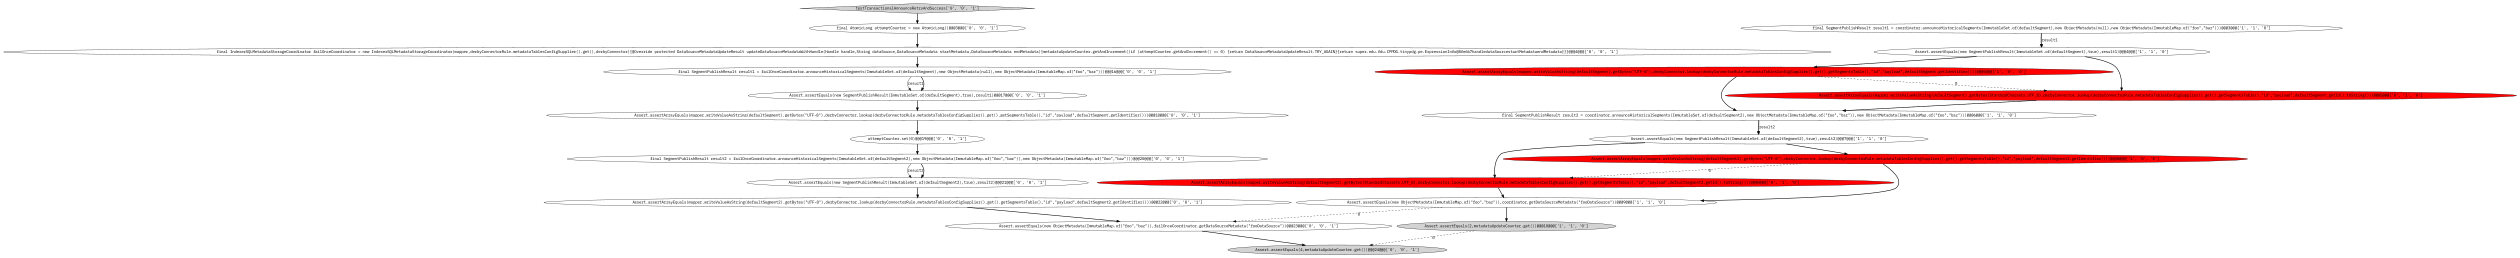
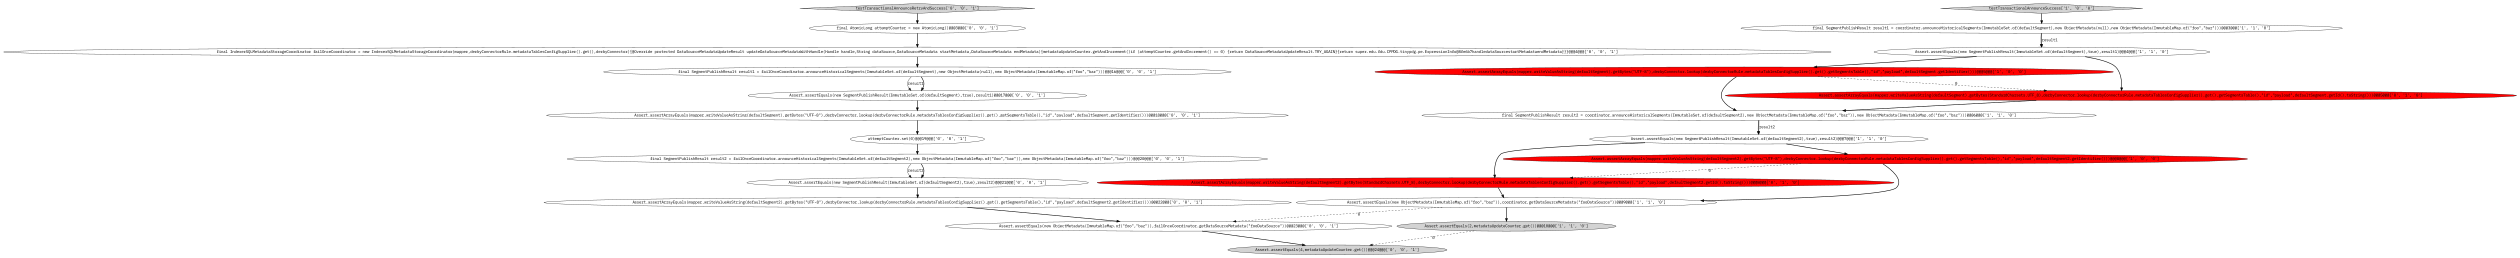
none -> (2042, 8)
